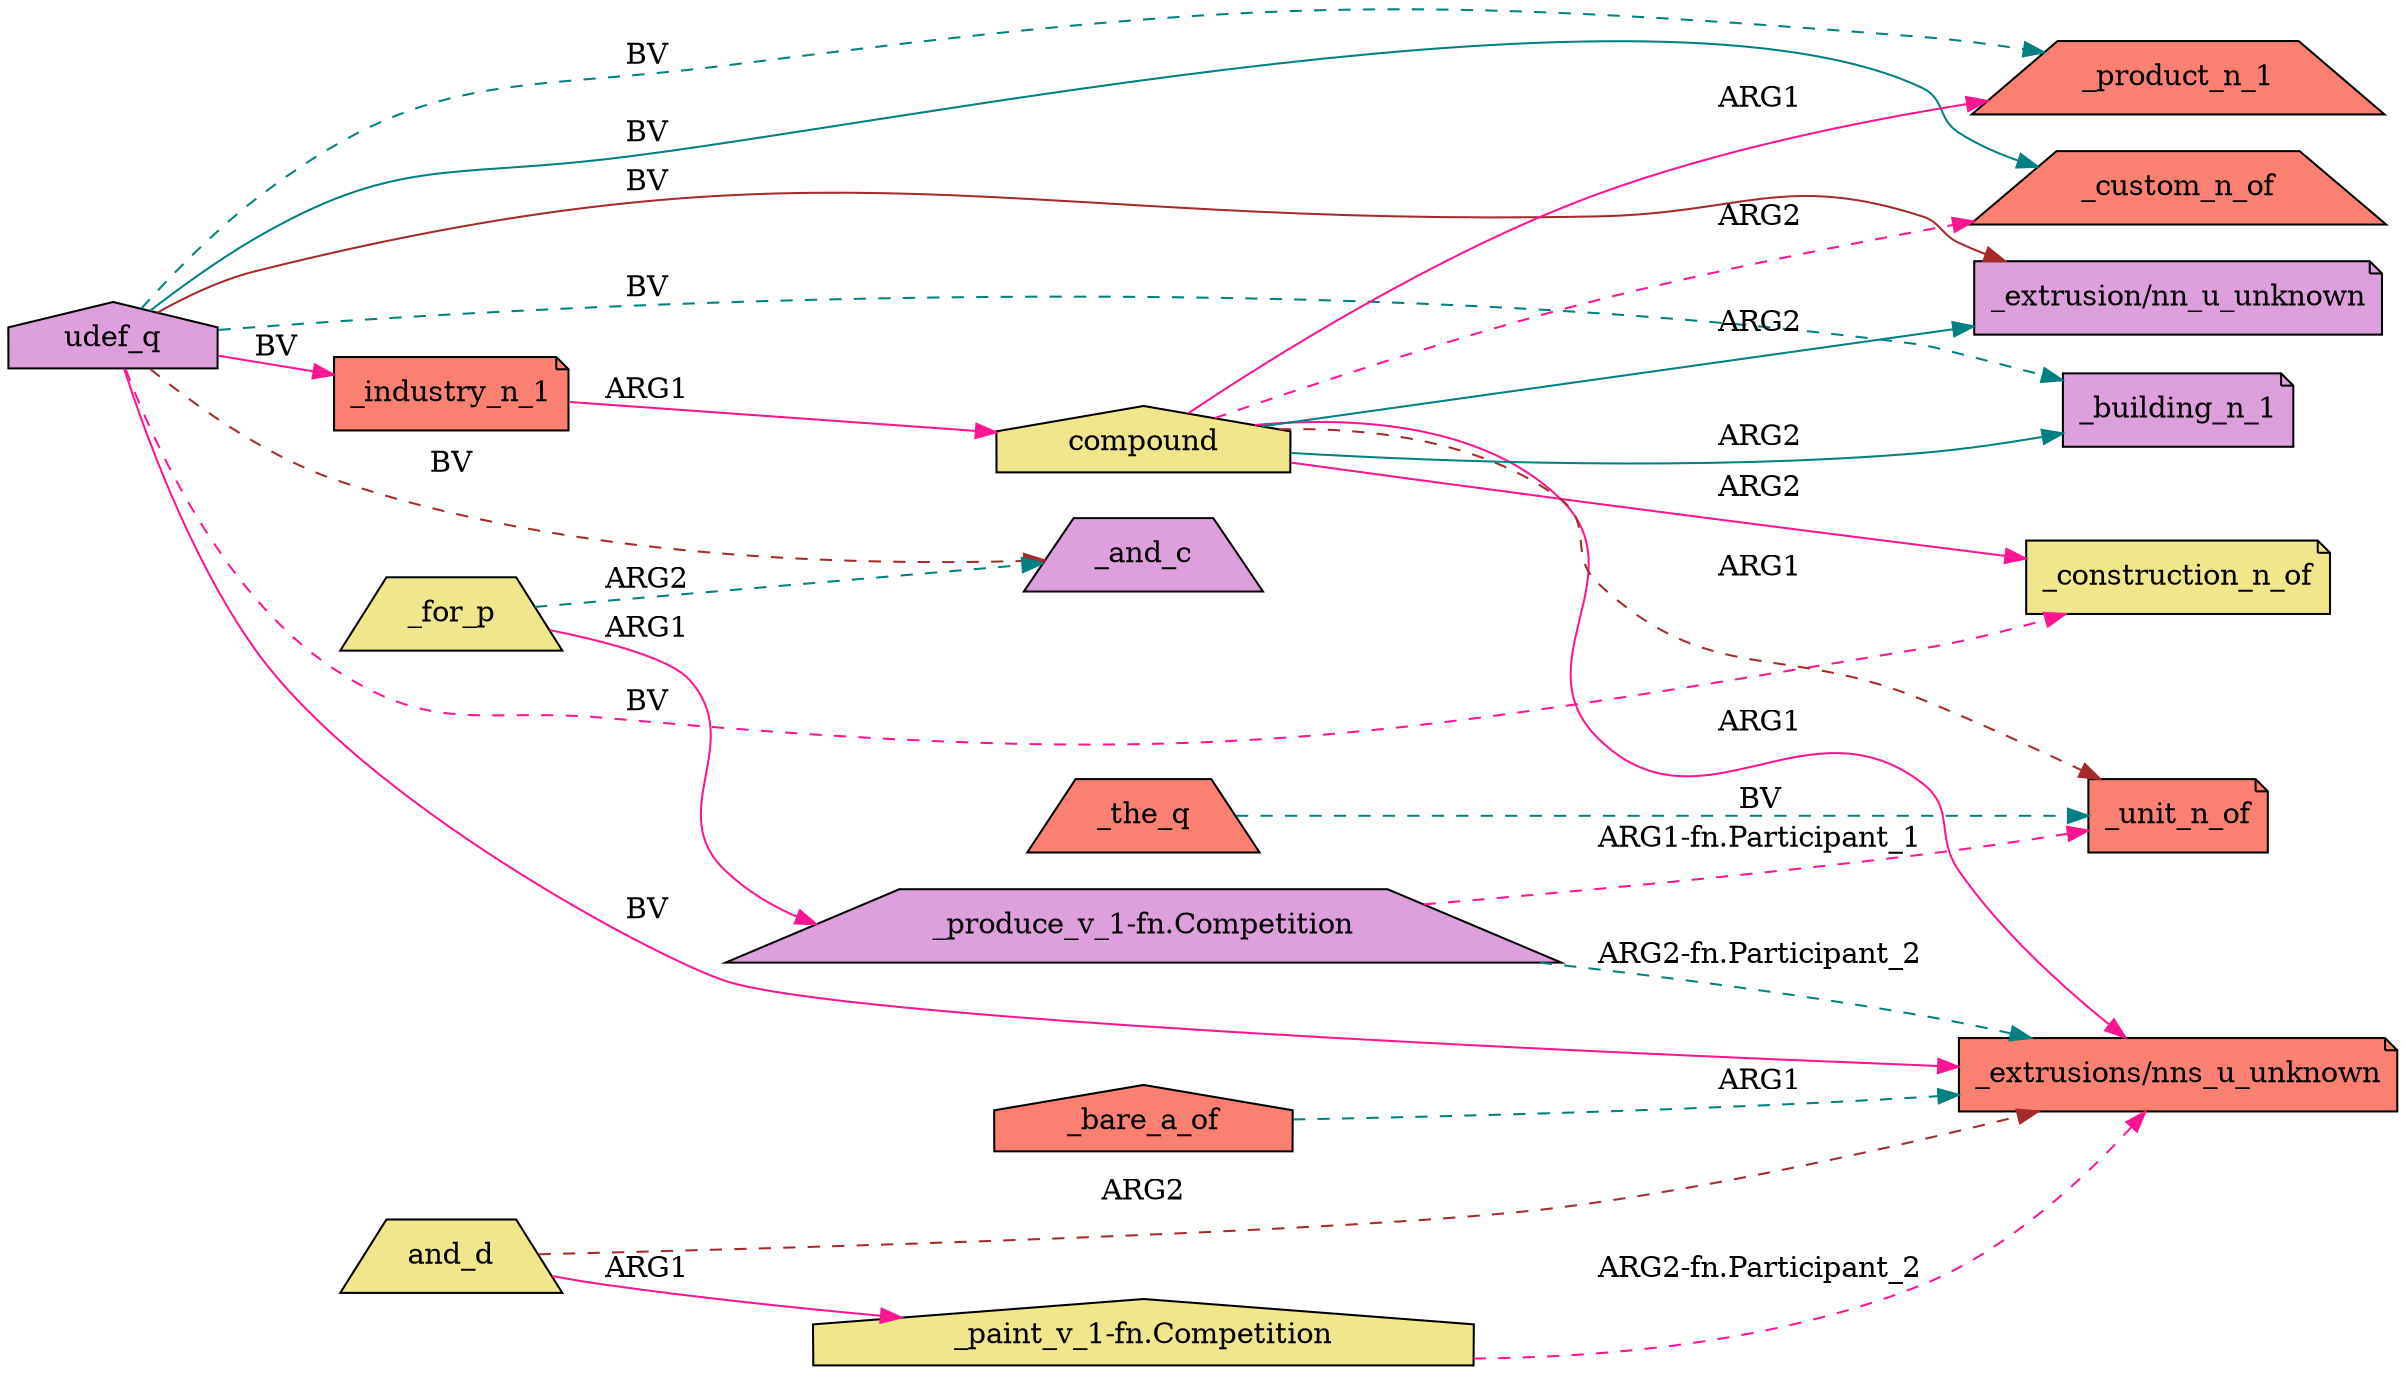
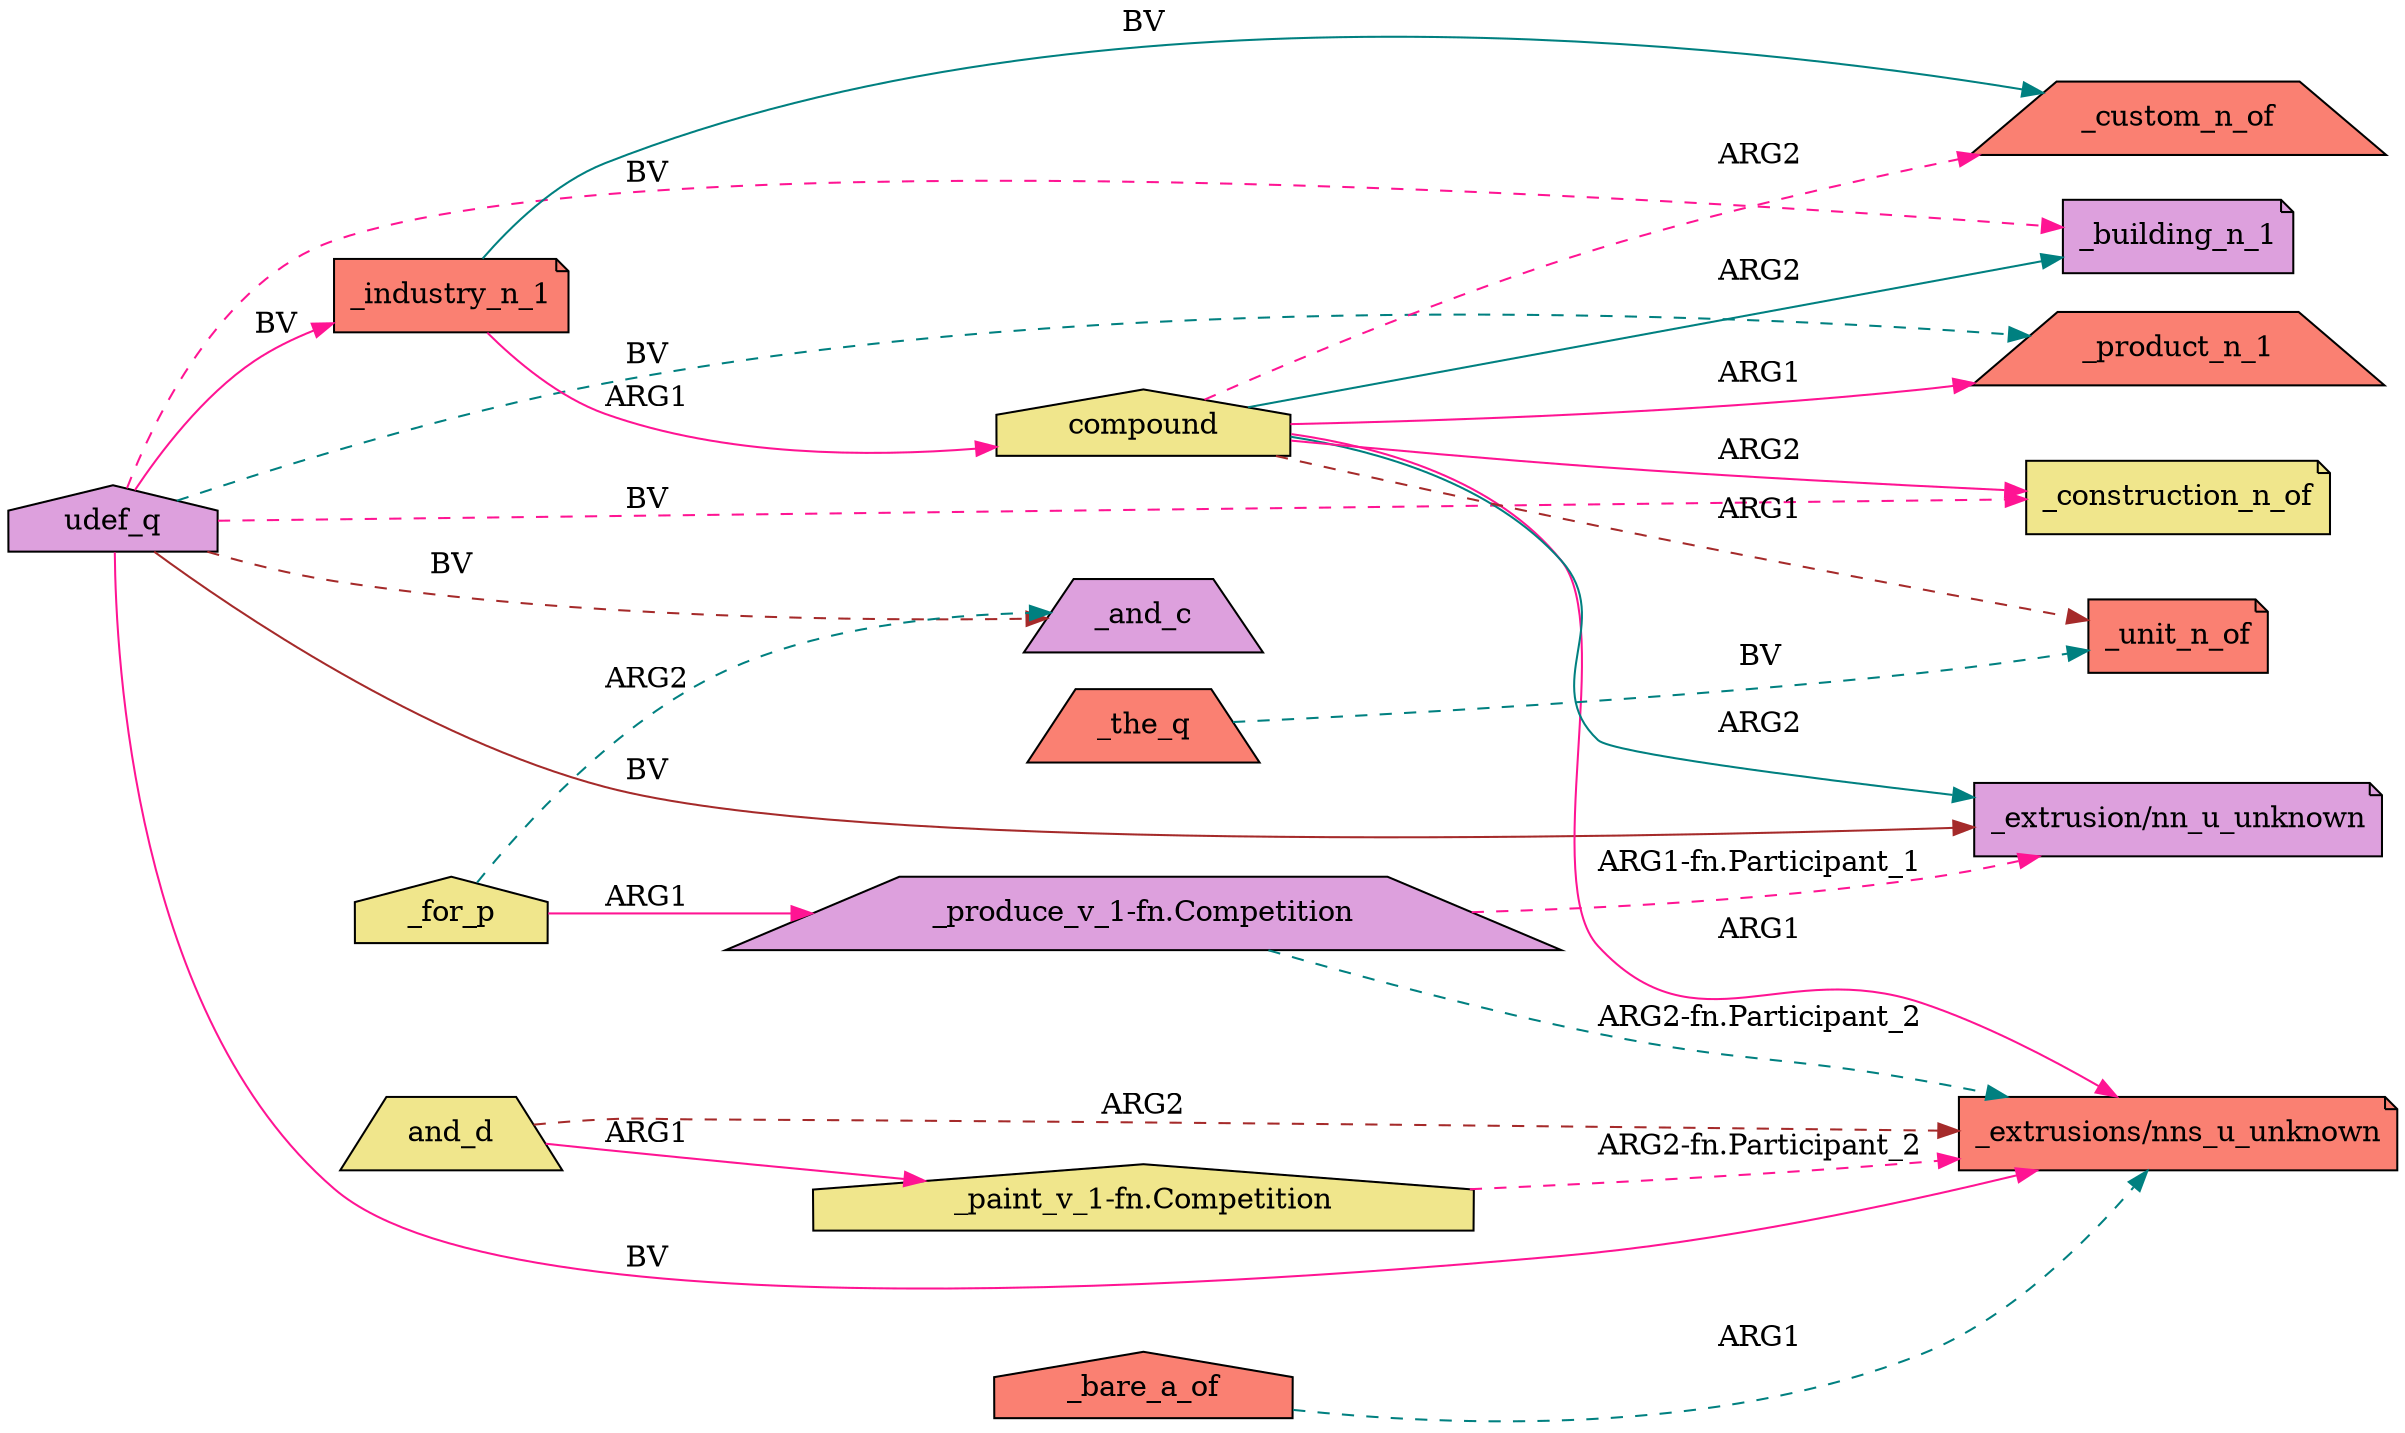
(1082, 89) -> (1230, 42)
(1133, 297) -> (1020, 182)
(451, 614) -> (451, 913)
(1746, 874) -> (1746, 898)
